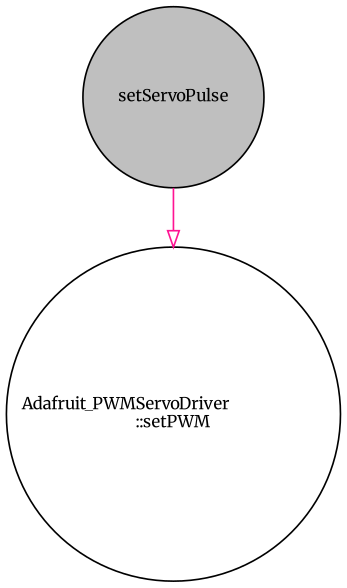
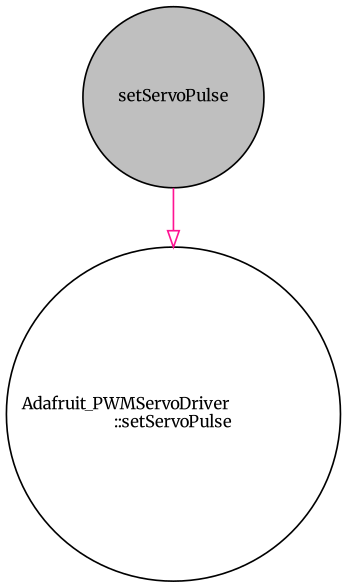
(173, 414) -> (173, 414)
